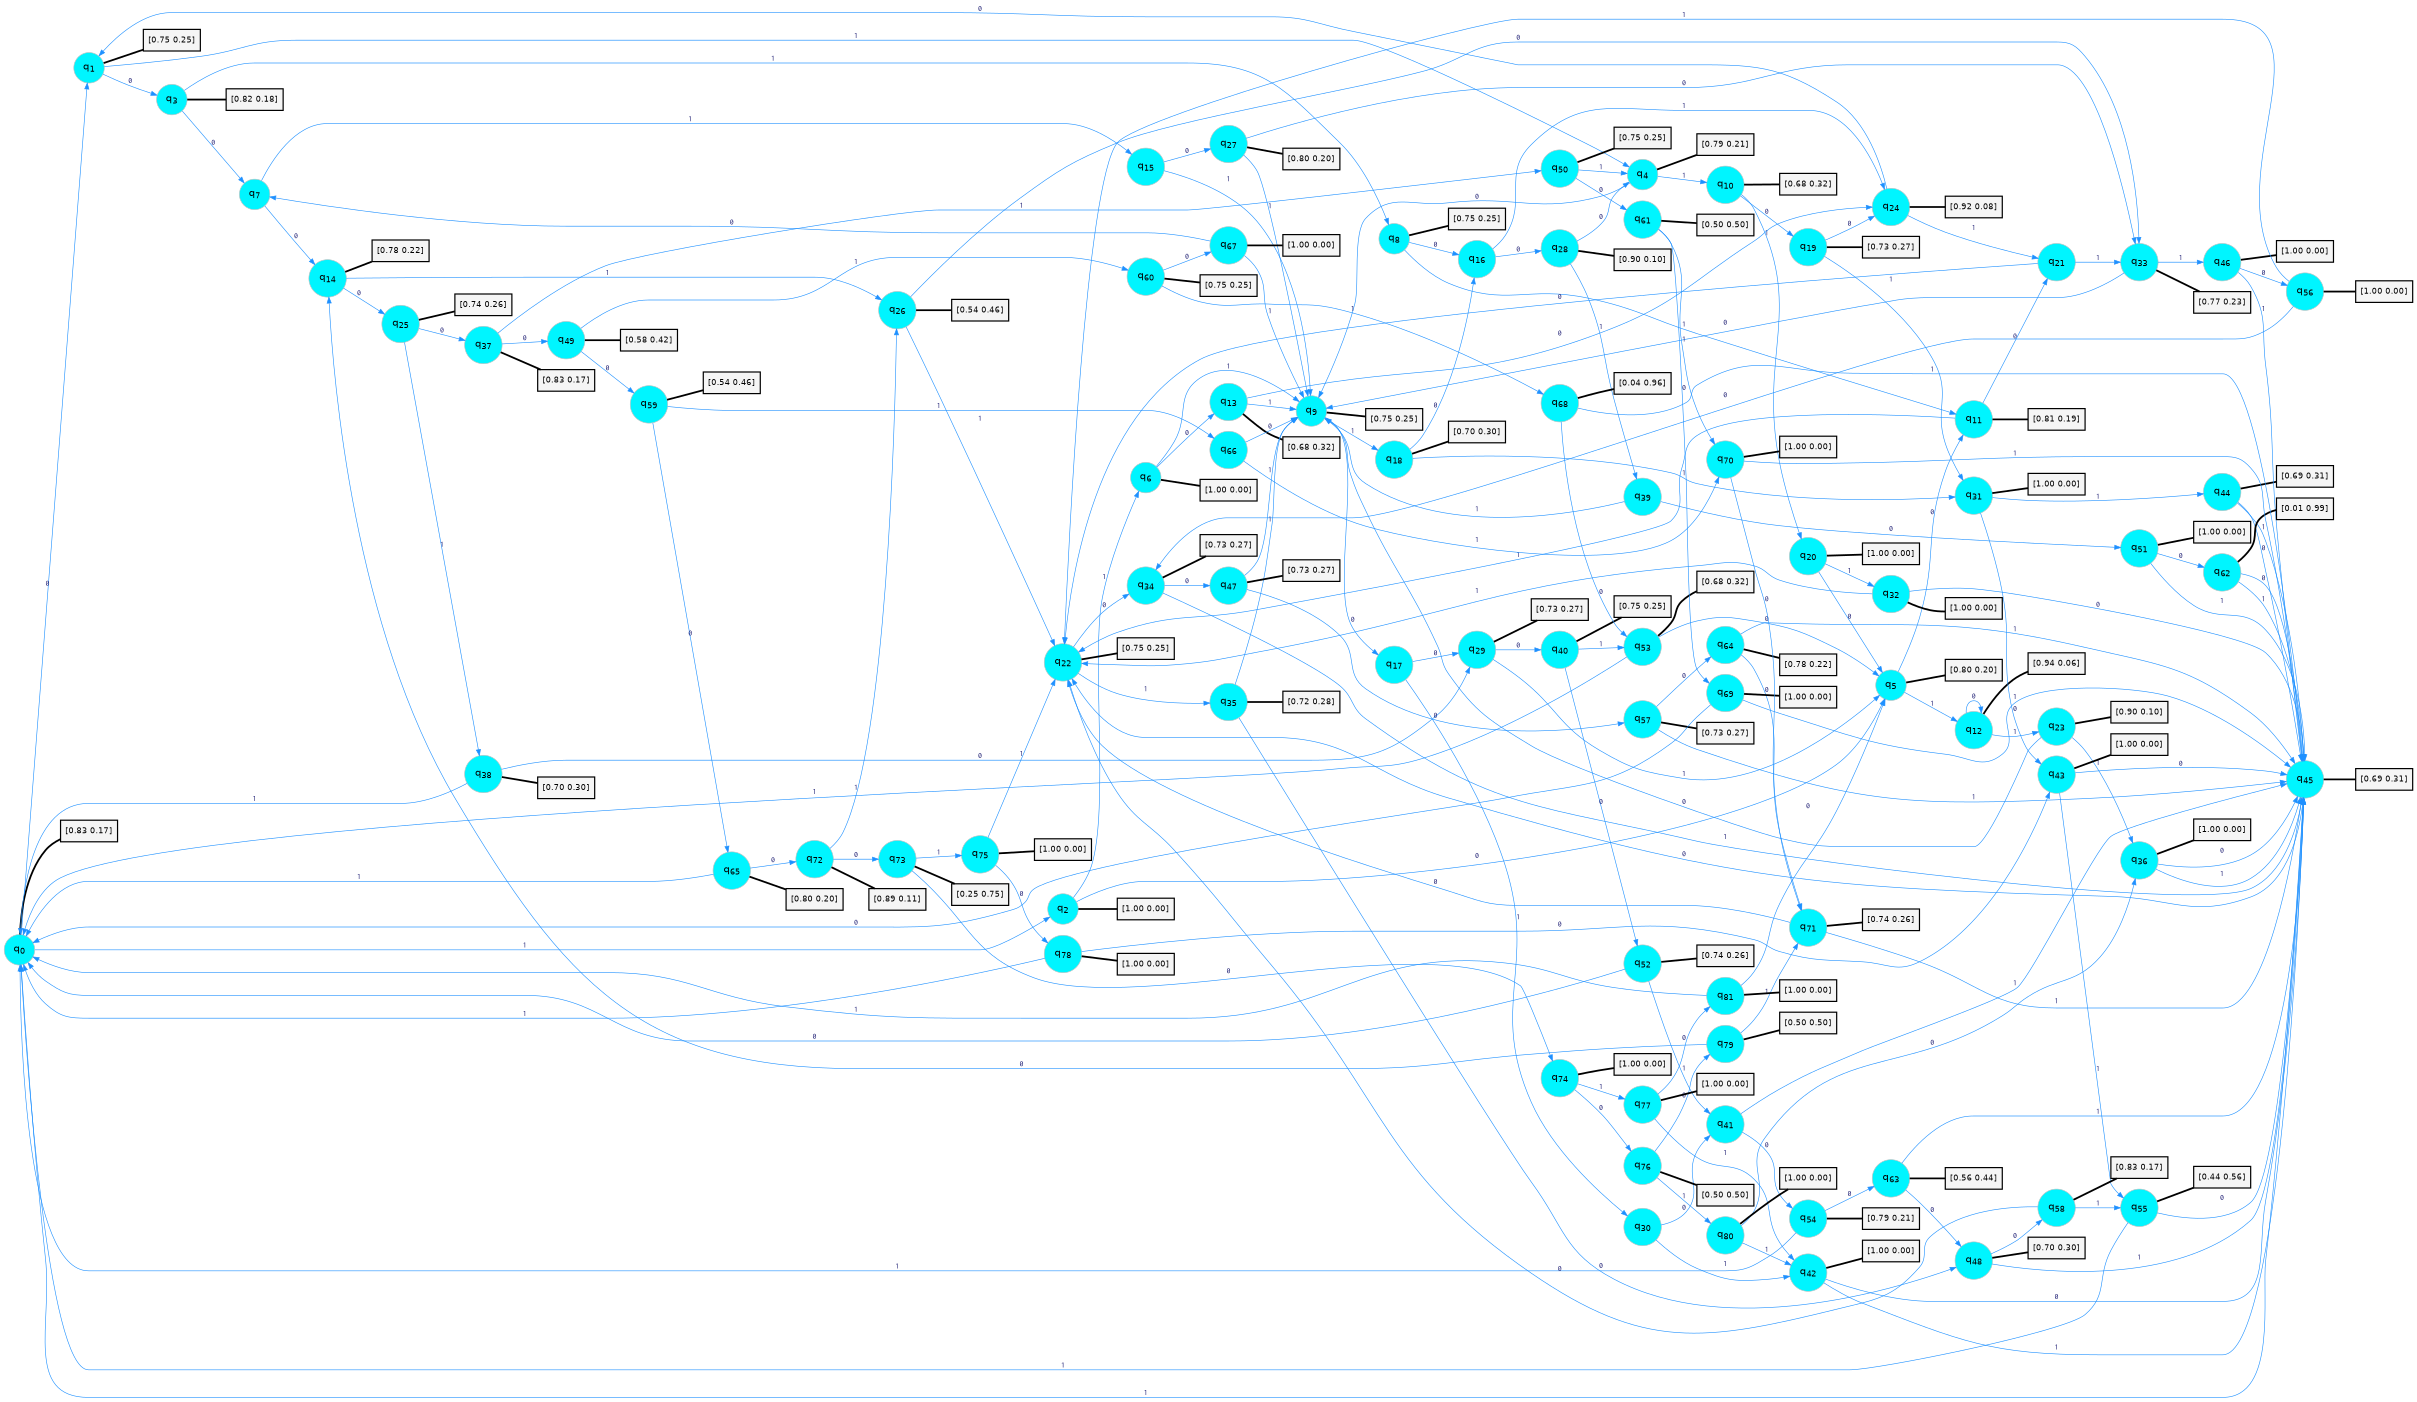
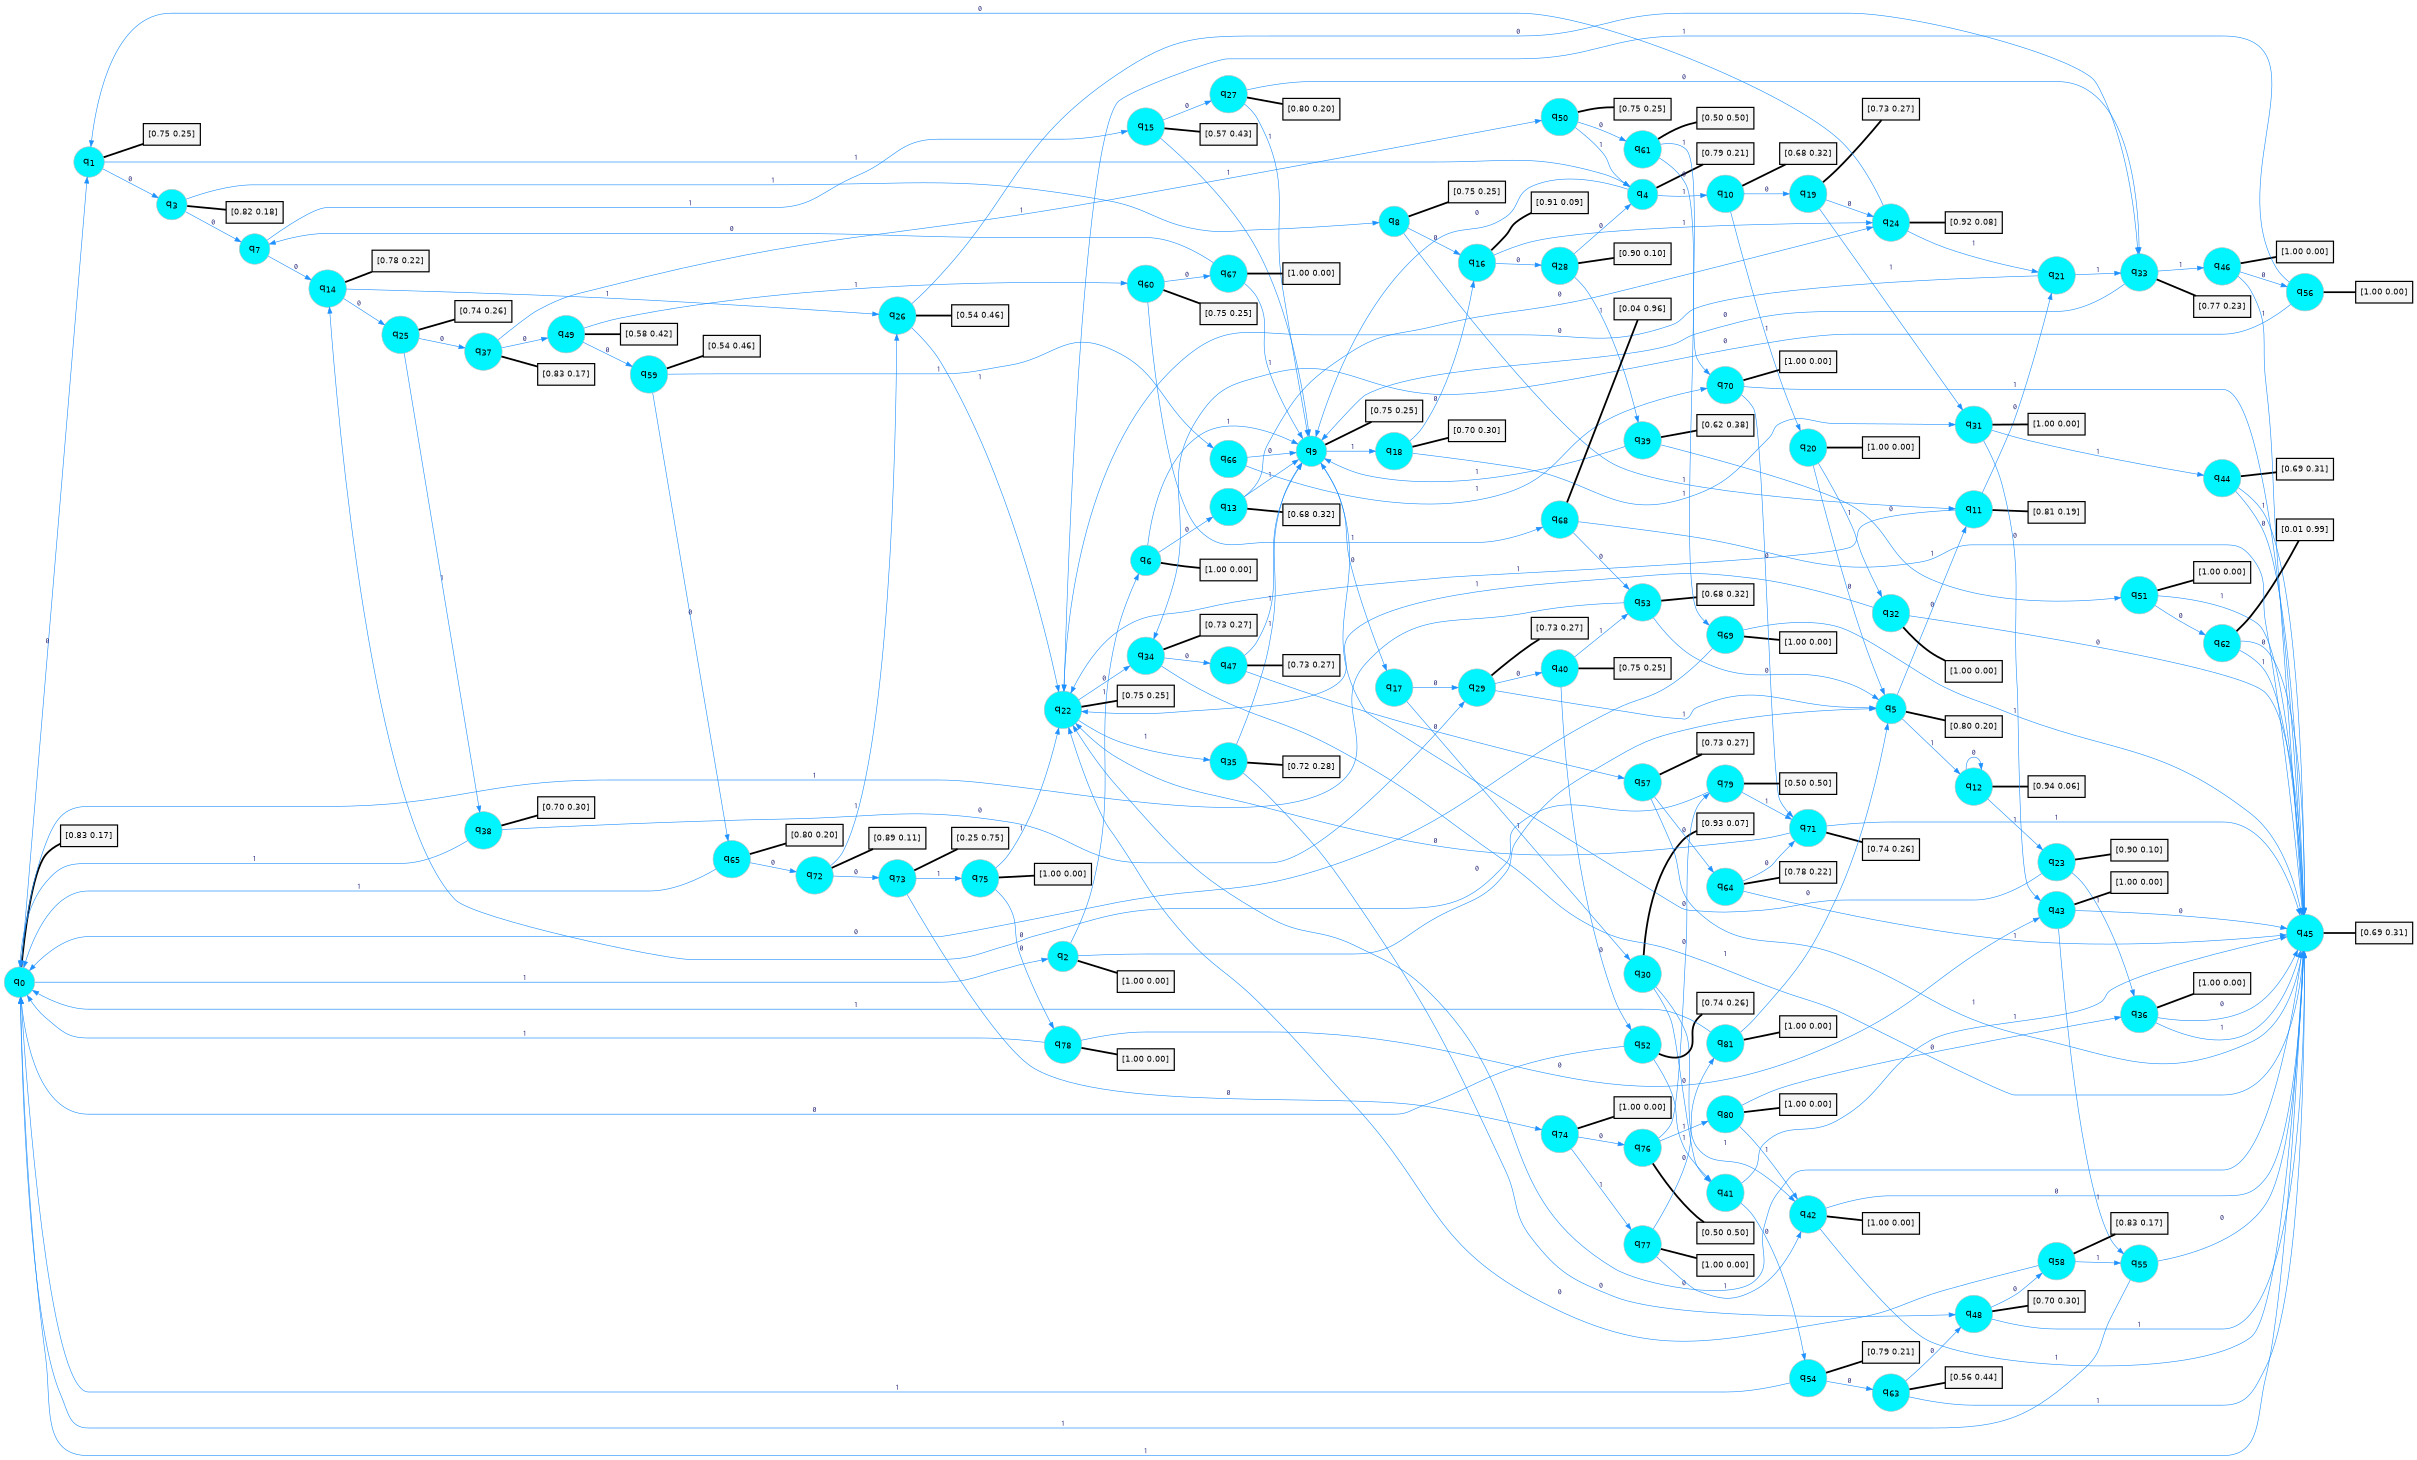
none -> (1229, 134)
none -> (1560, 203)
none -> (1725, 425)
none -> (1725, 824)
(2222, 1177) -> none
